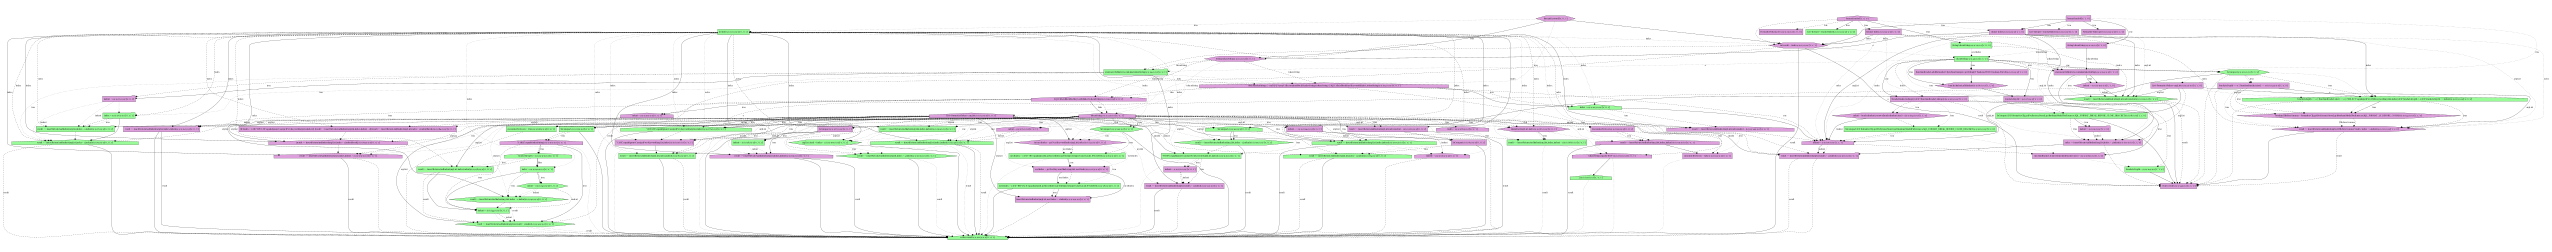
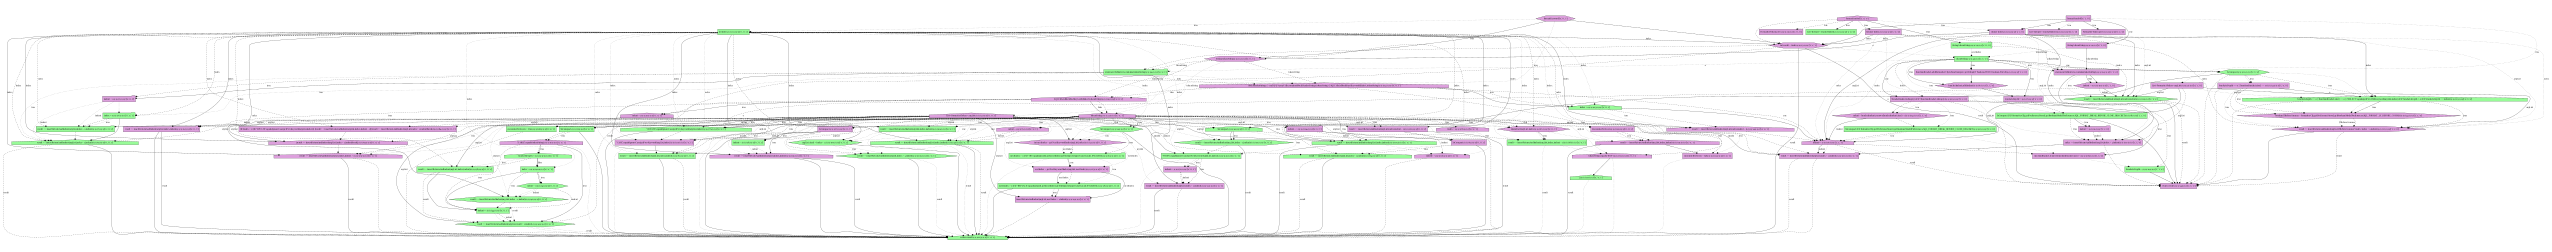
(1261, 35) -> (1261, 35)
none -> (1995, 180)
